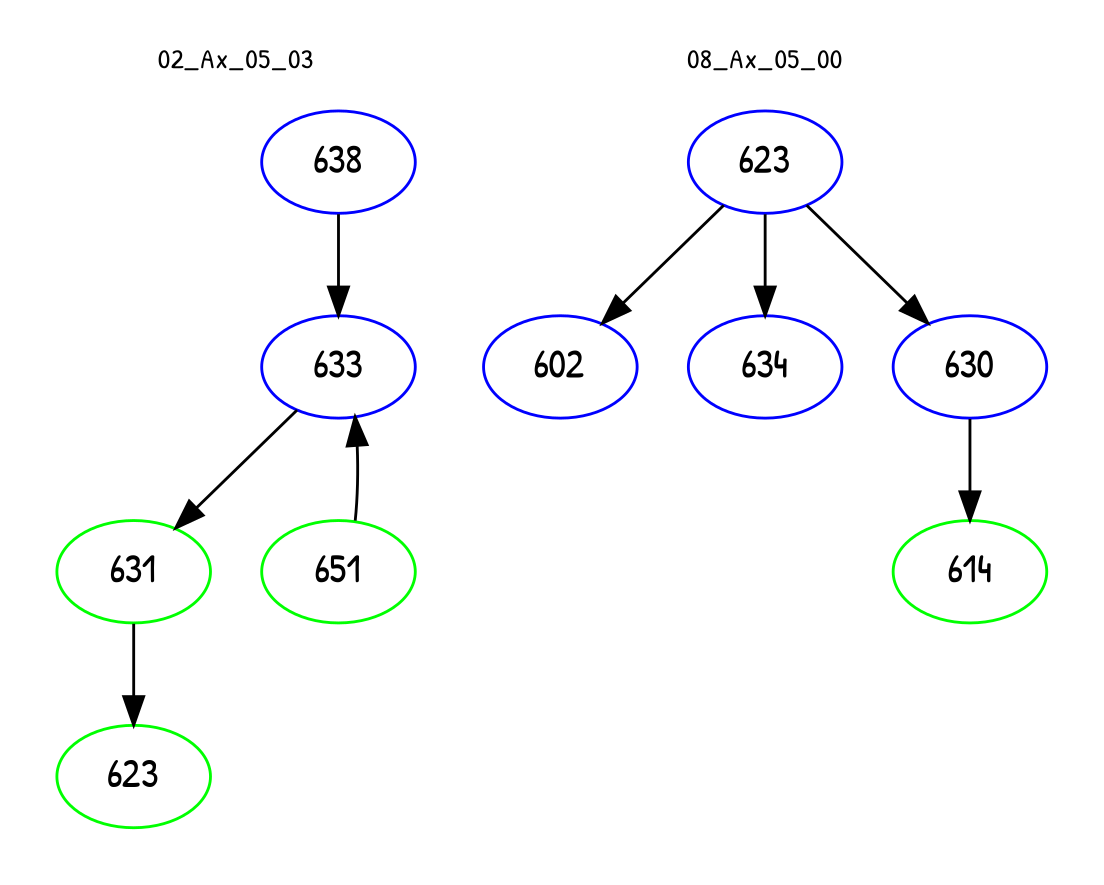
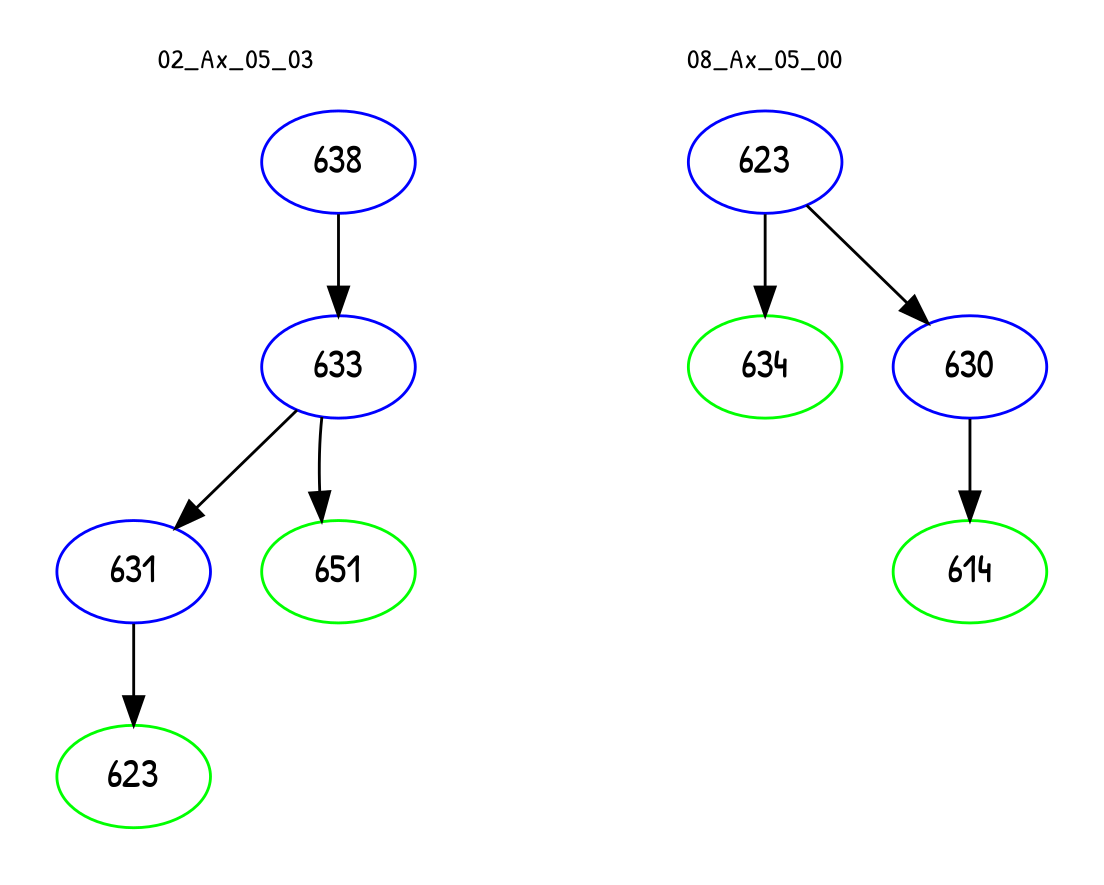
(560, 367) -> none
(765, 367) -> (765, 367)
(358, 483) -> (319, 455)
(134, 572) -> (134, 572)
